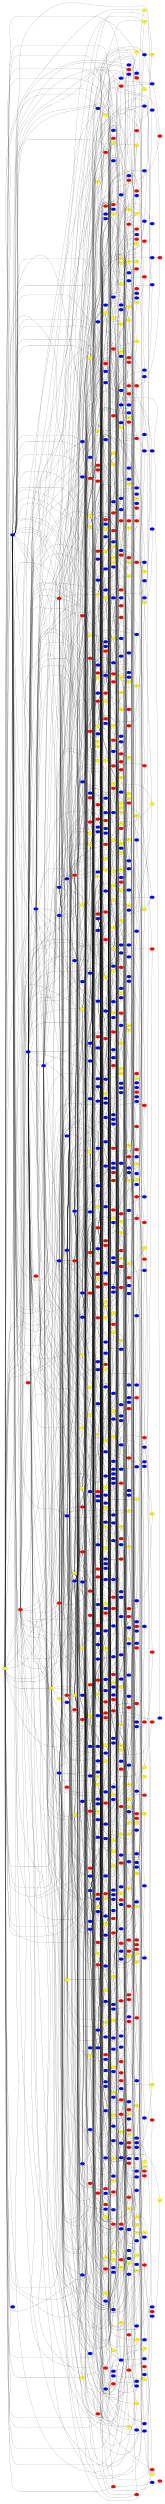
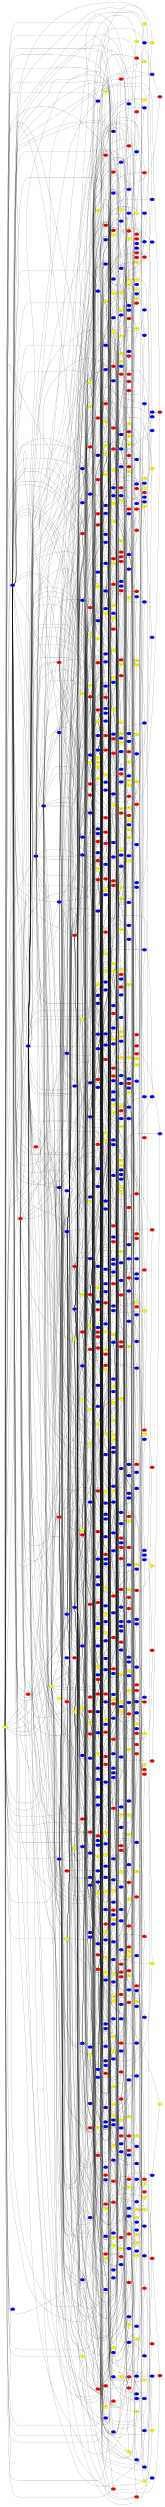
(137, 214) -> none
none -> (113, 1420)
